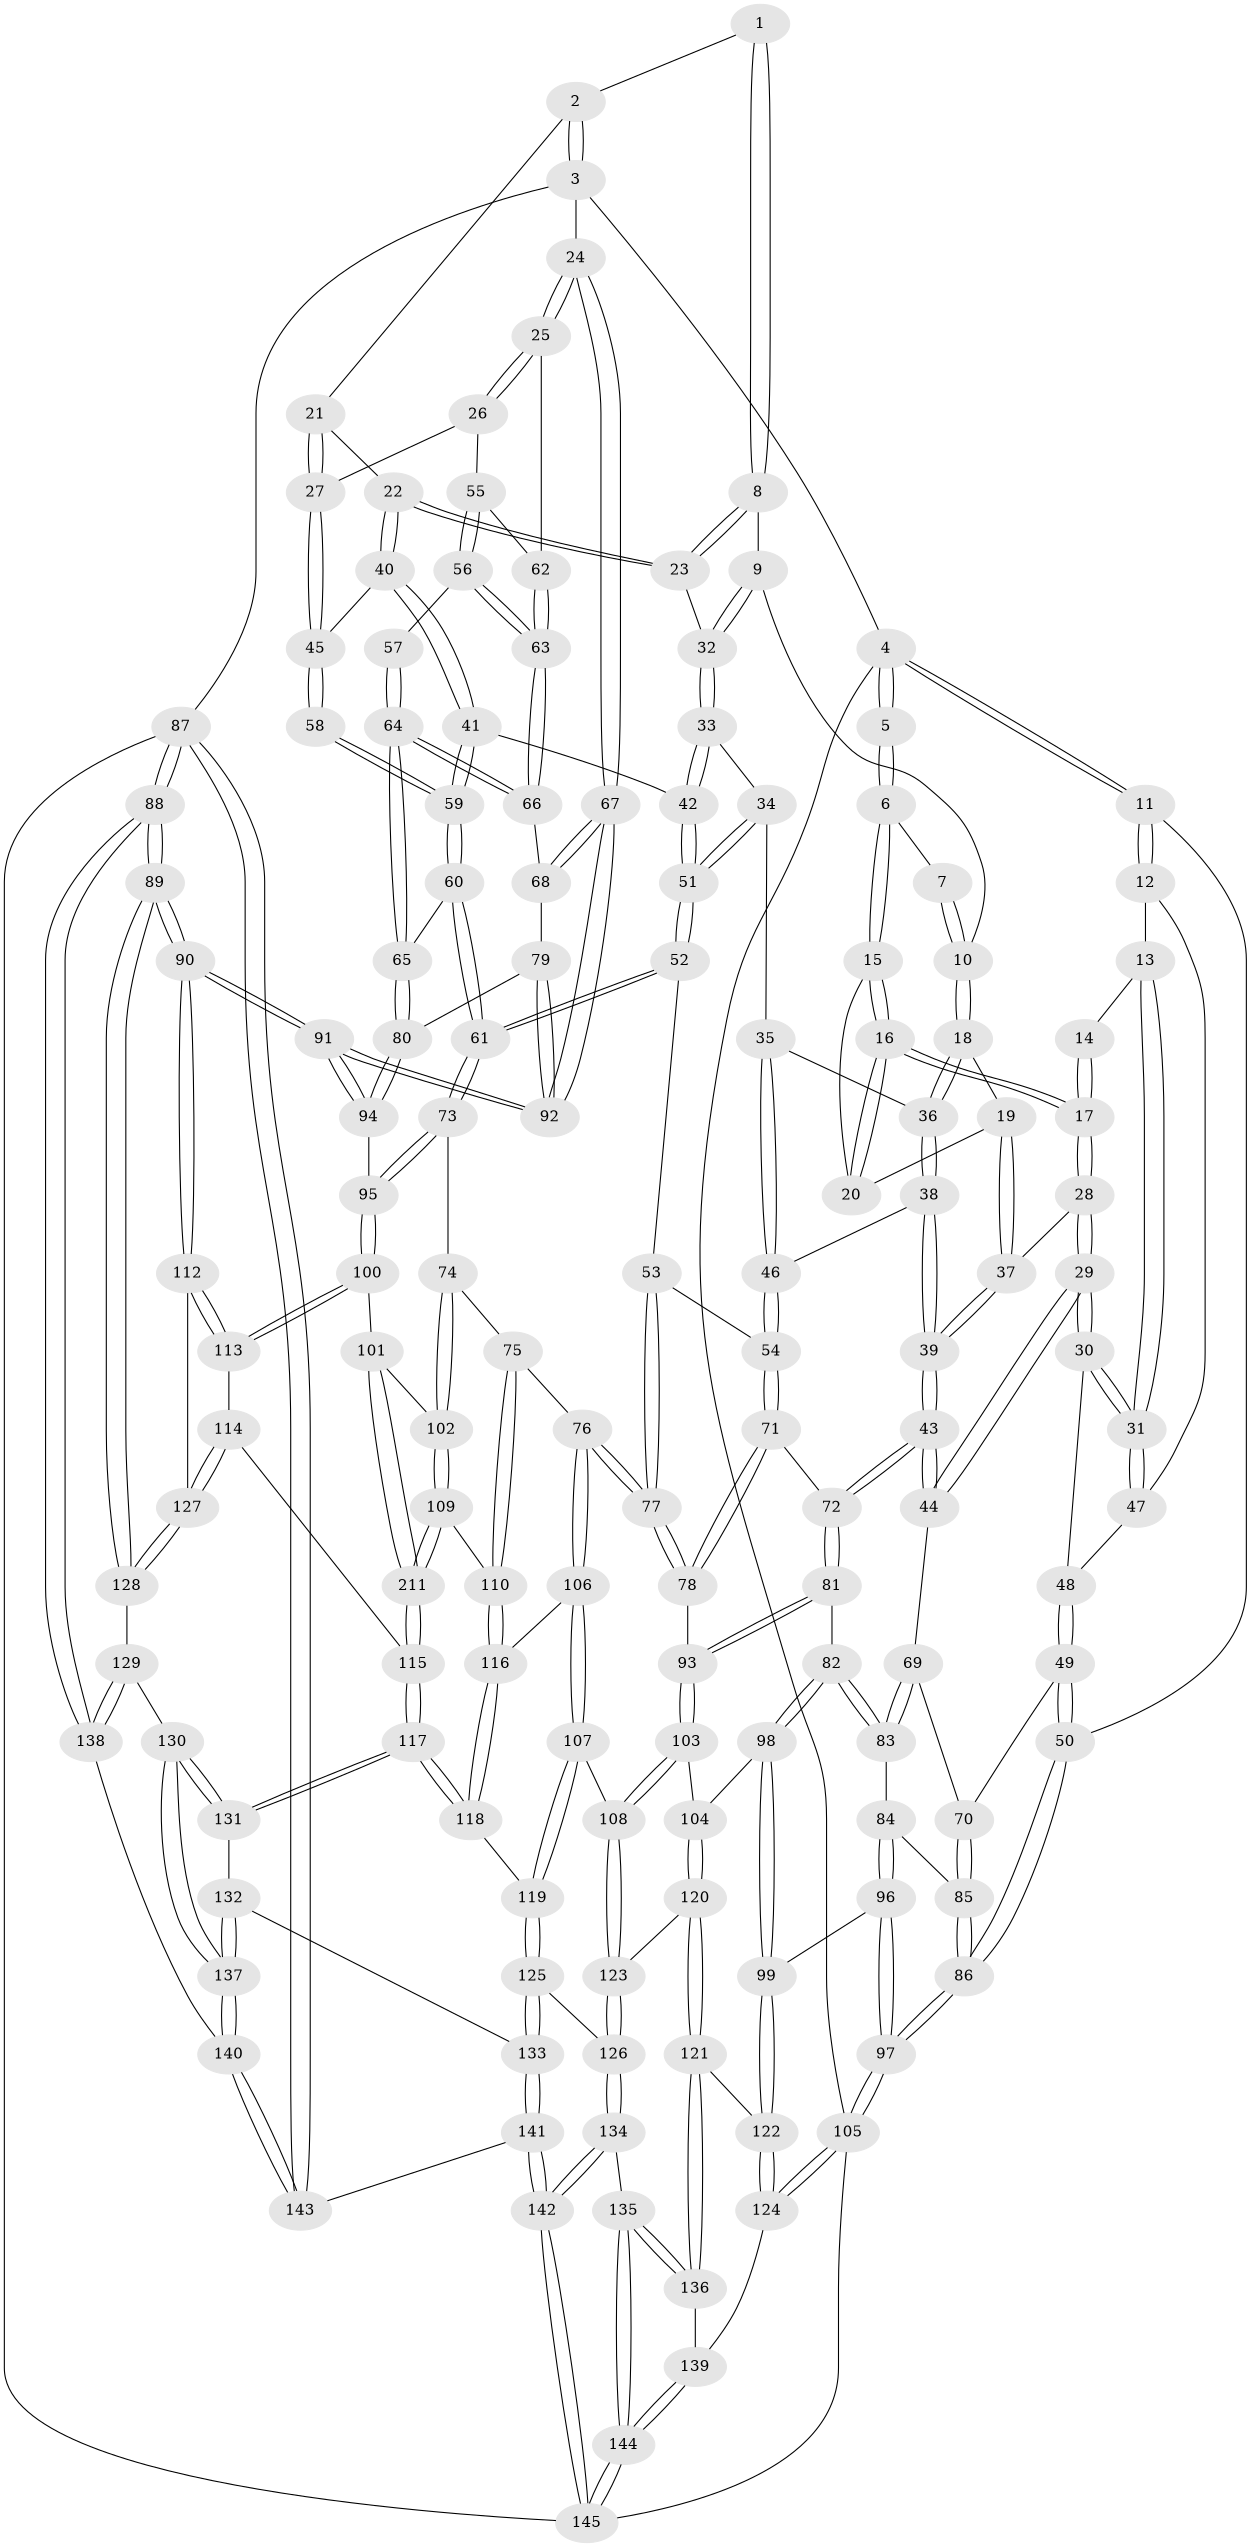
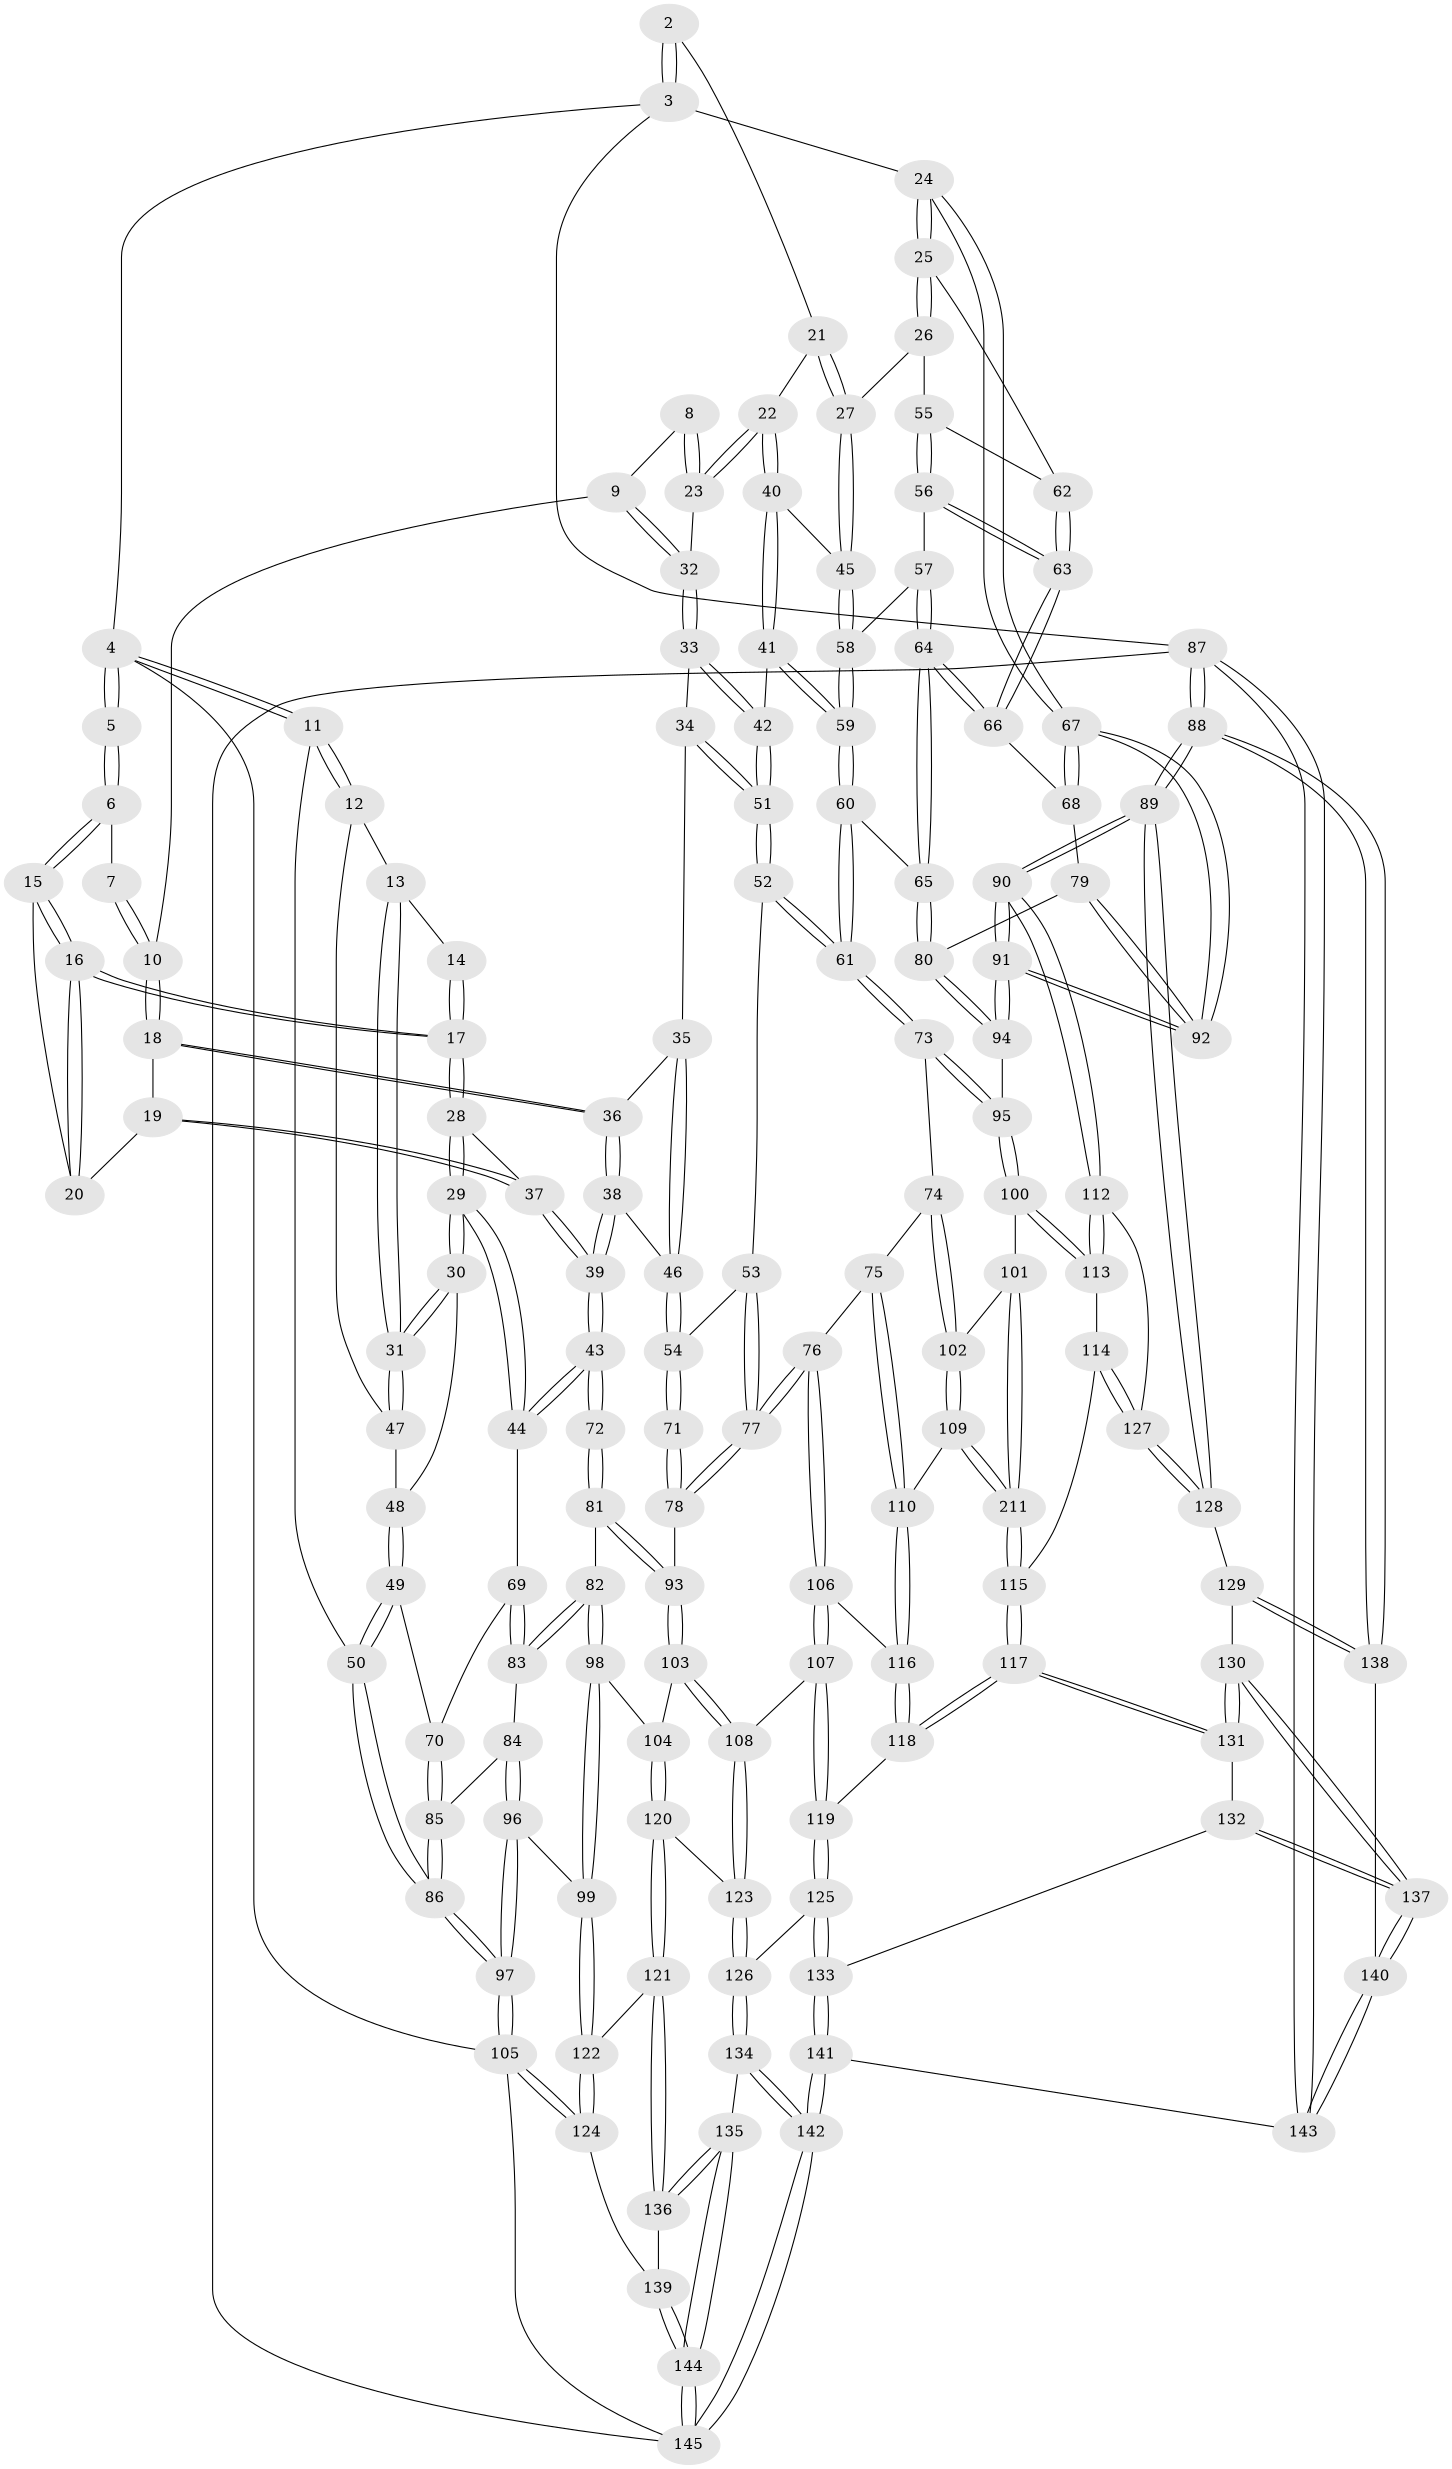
(760, 24) -> none
none -> (885, 609)
(802, 1469) -> none
